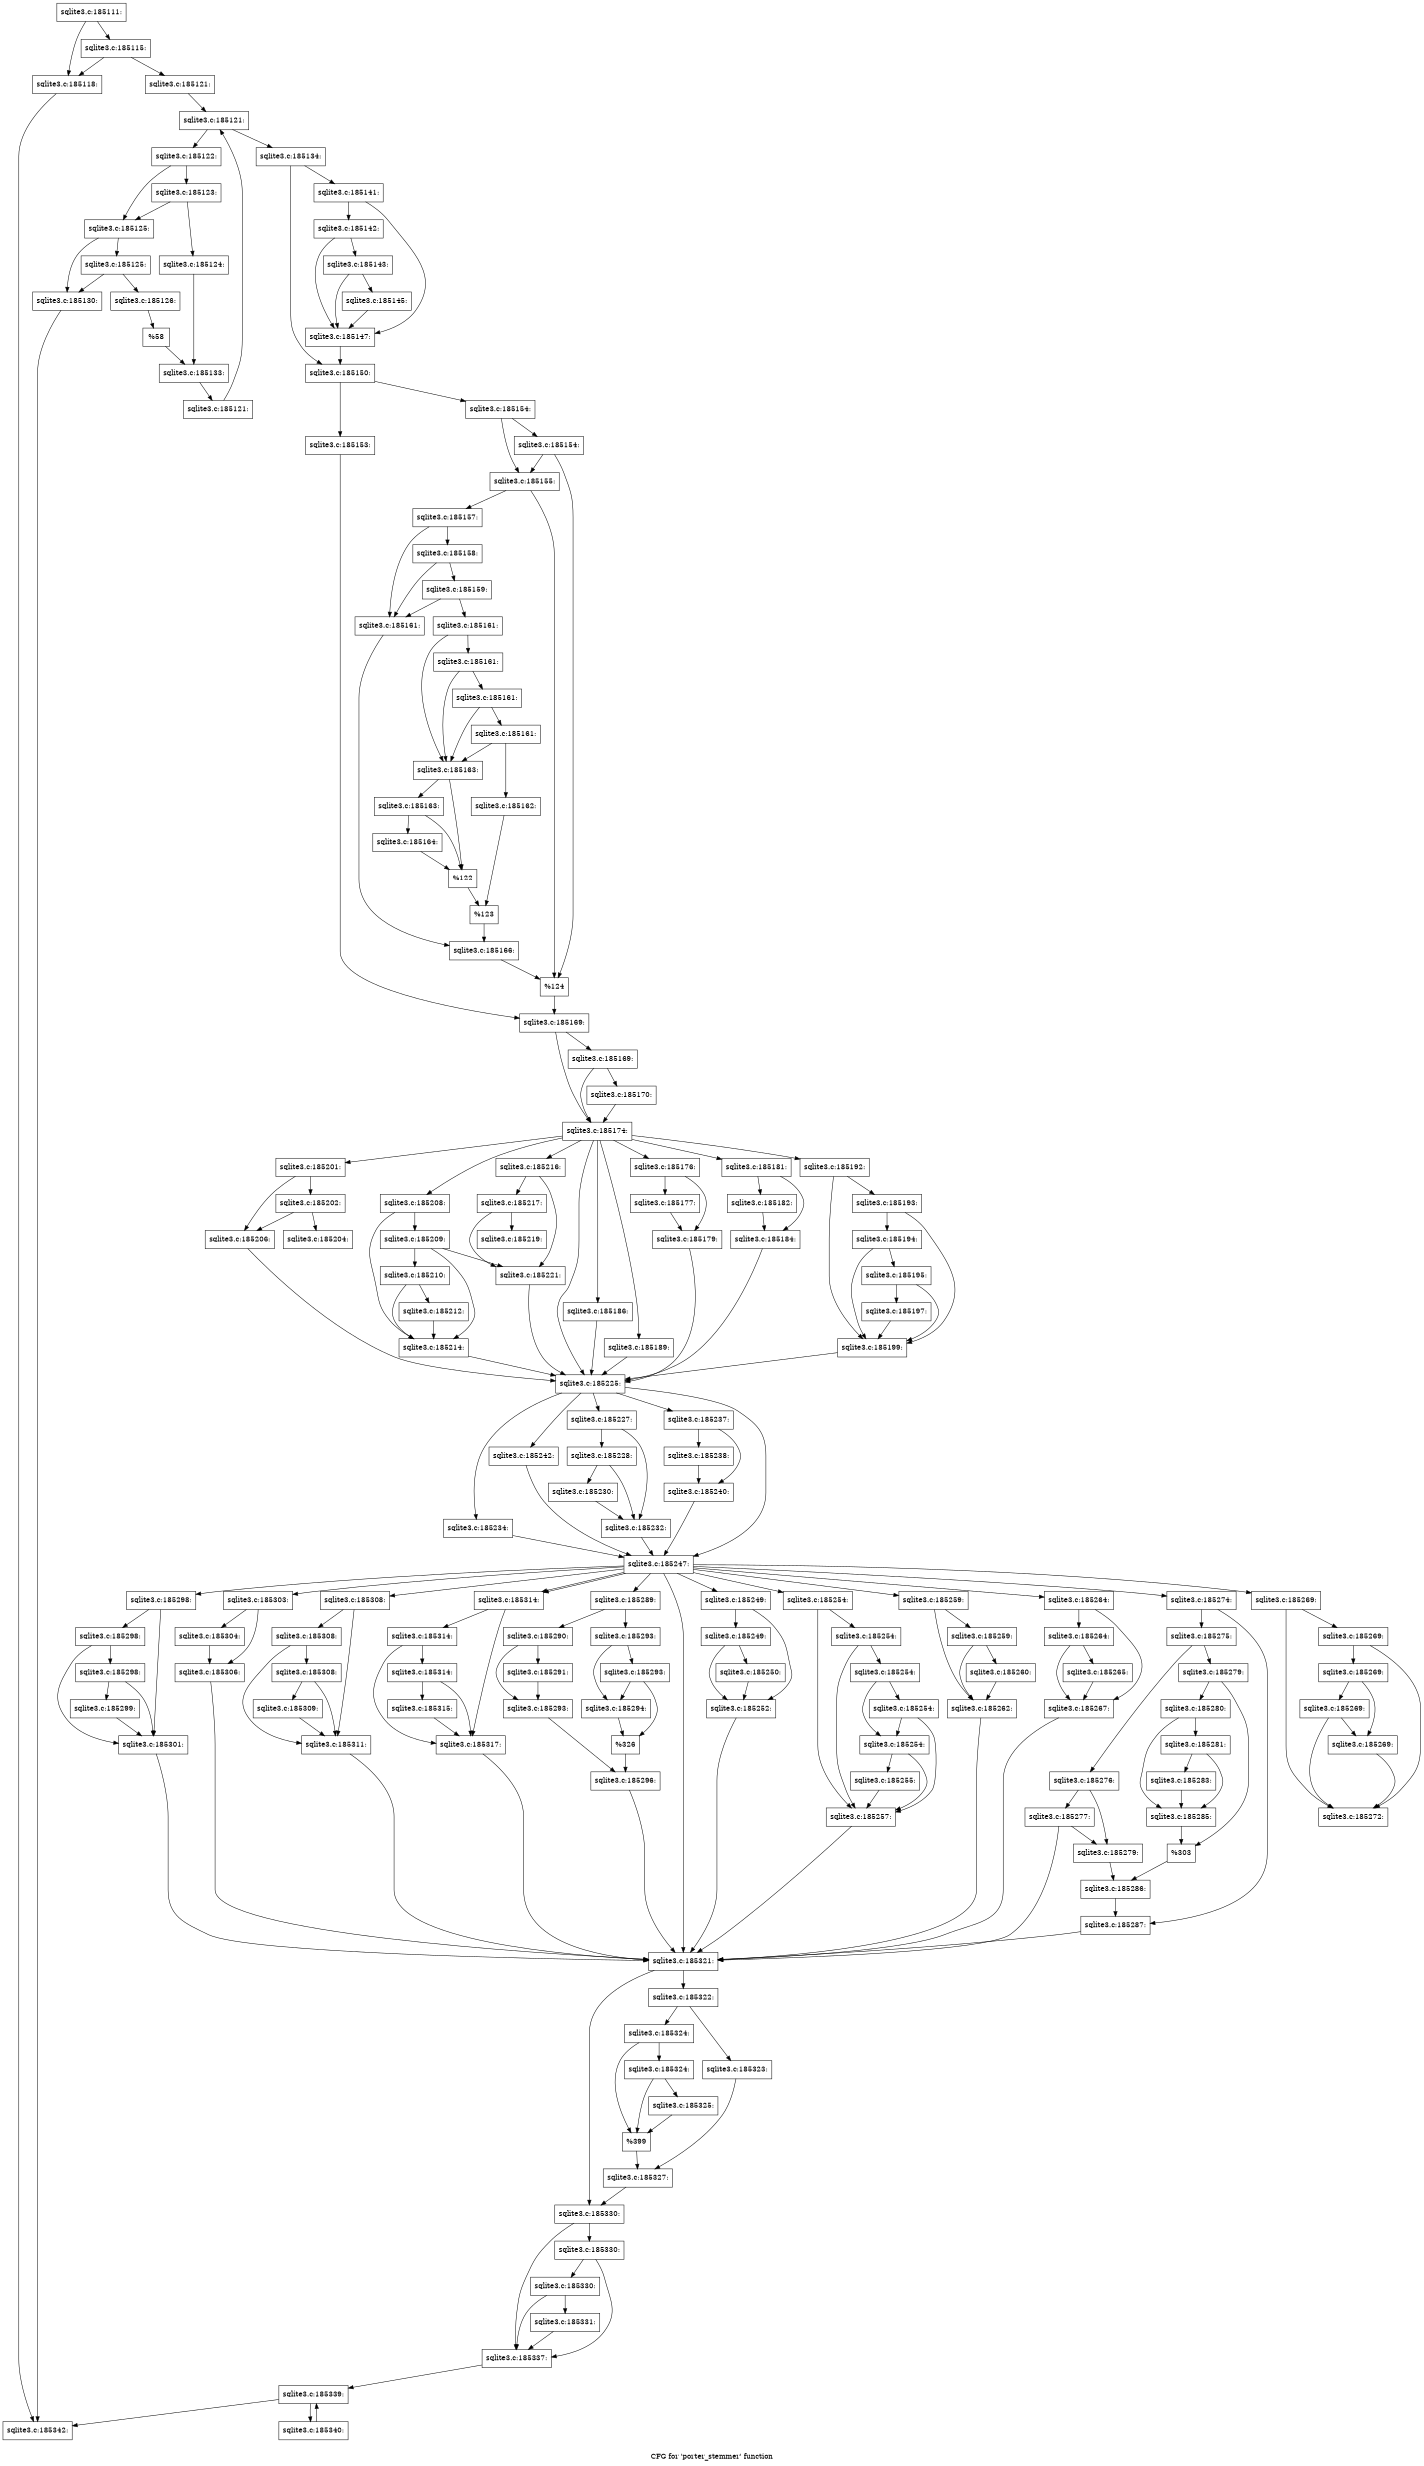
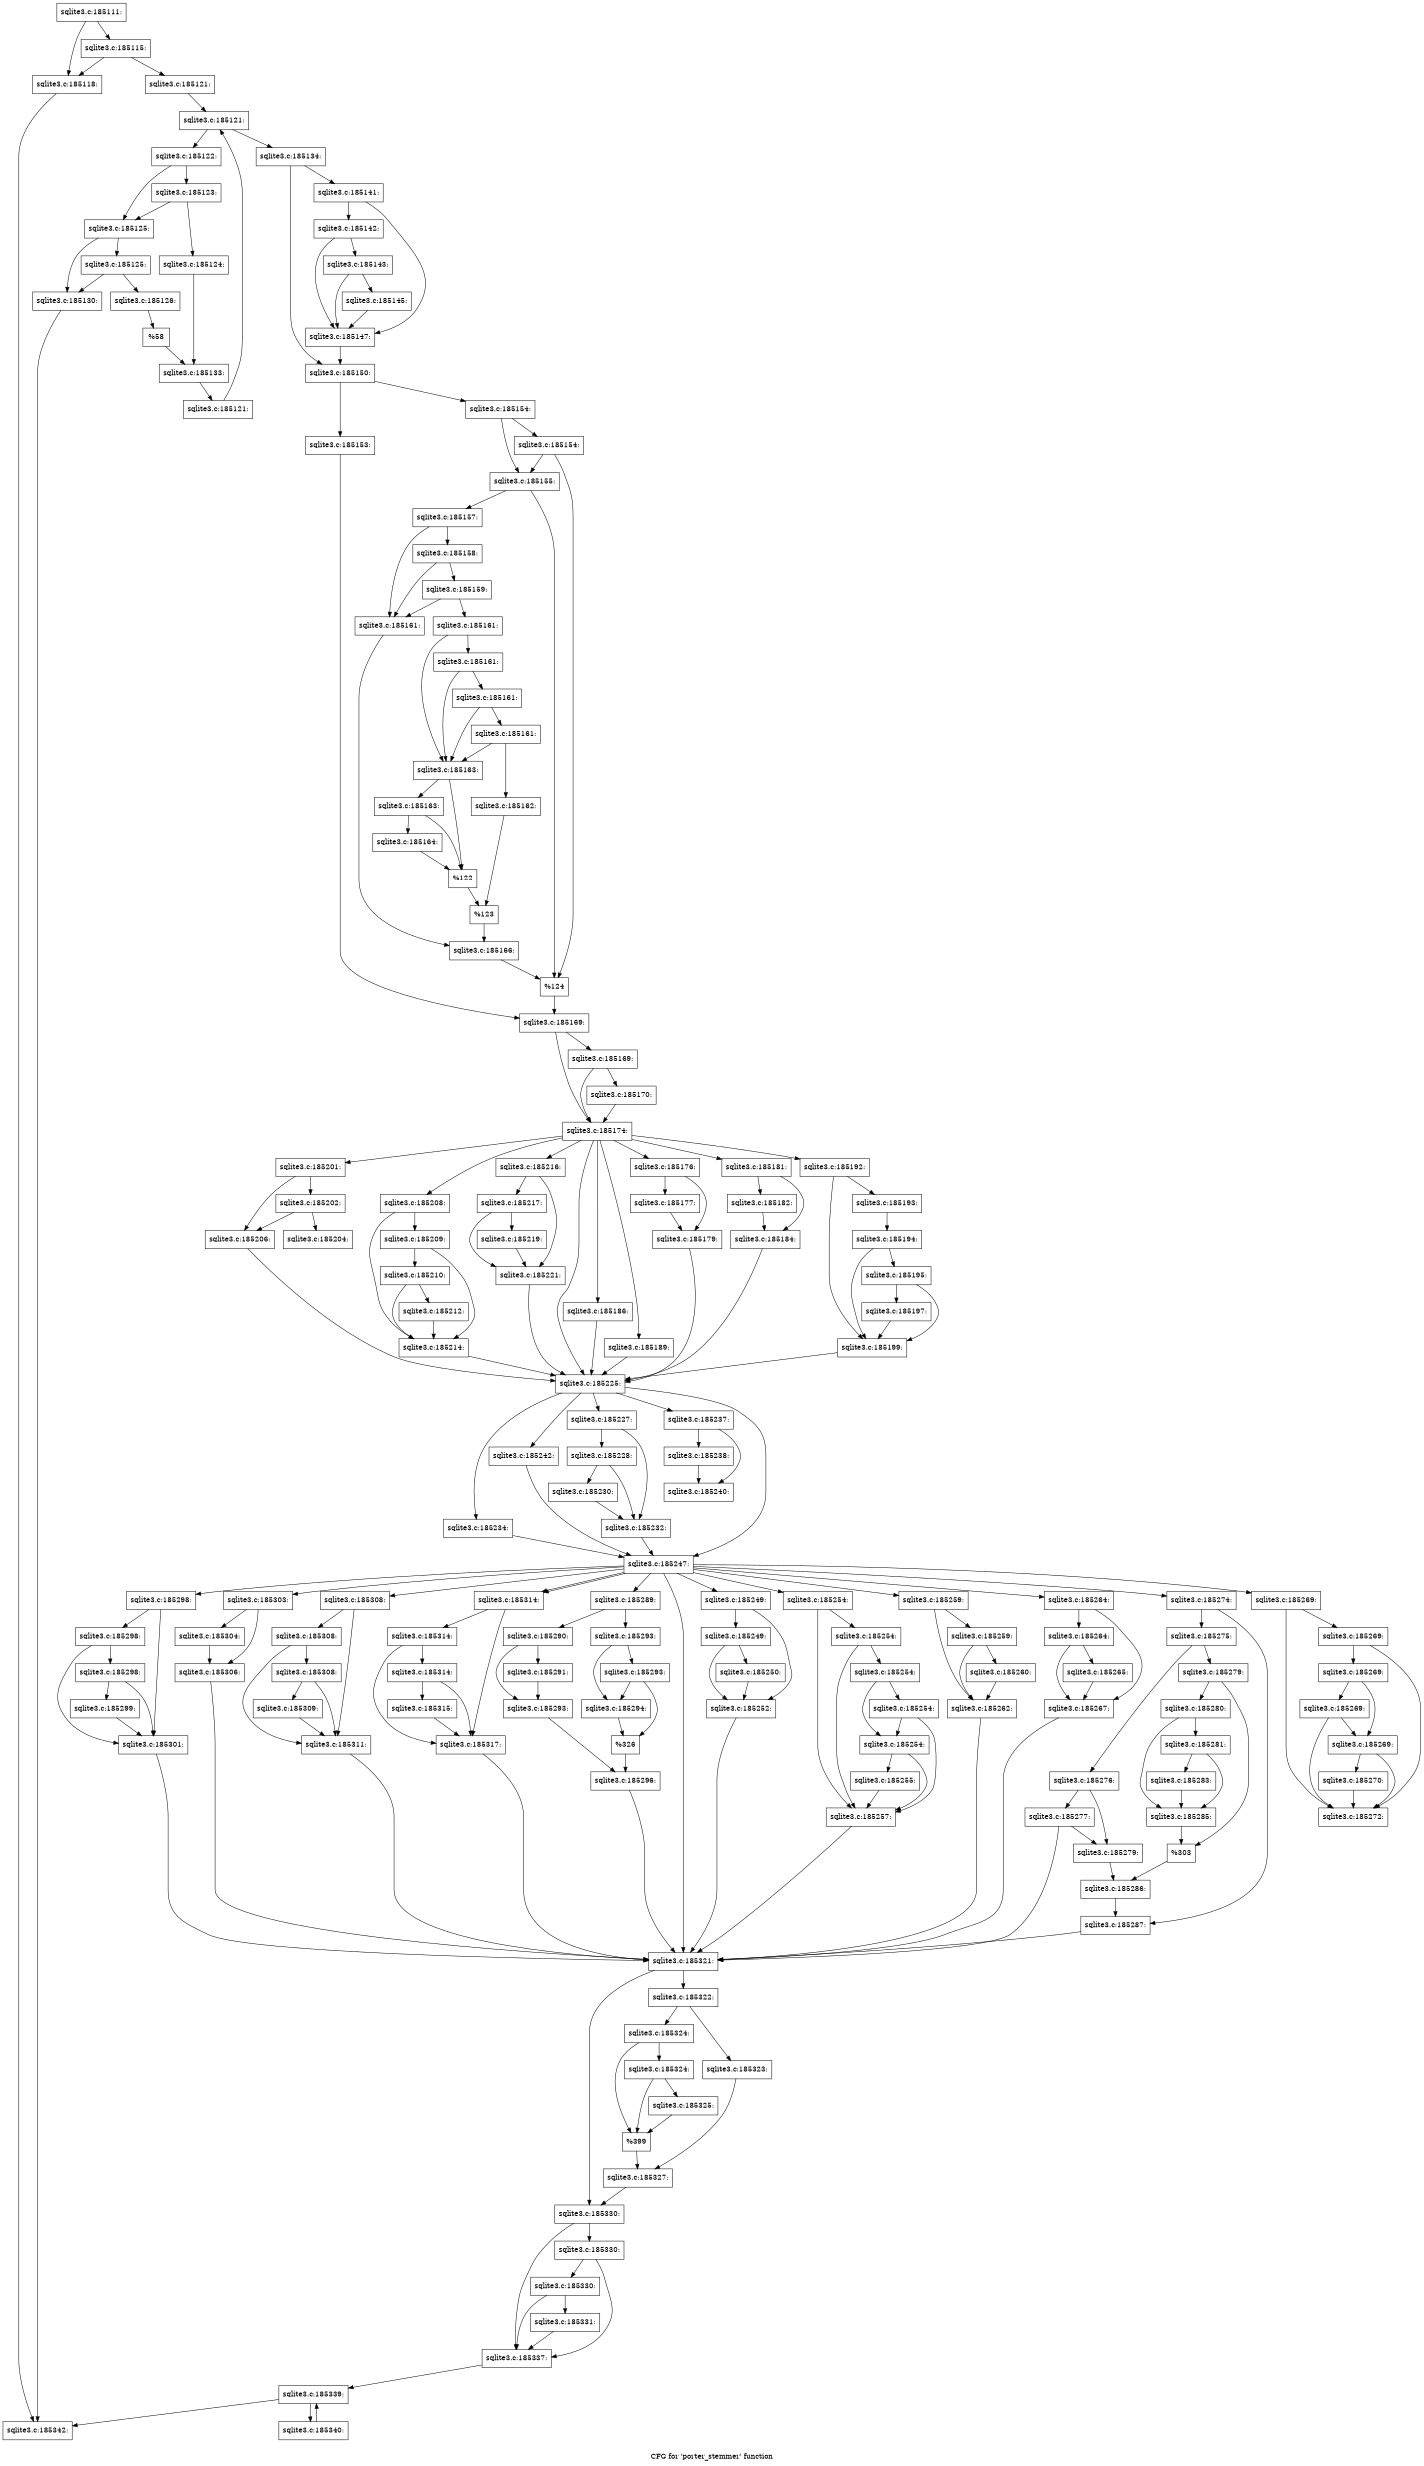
(470, 1257) -> (520, 1255)
(953, 1279) -> none
(681, 1526) -> none
none -> (1353, 1781)
